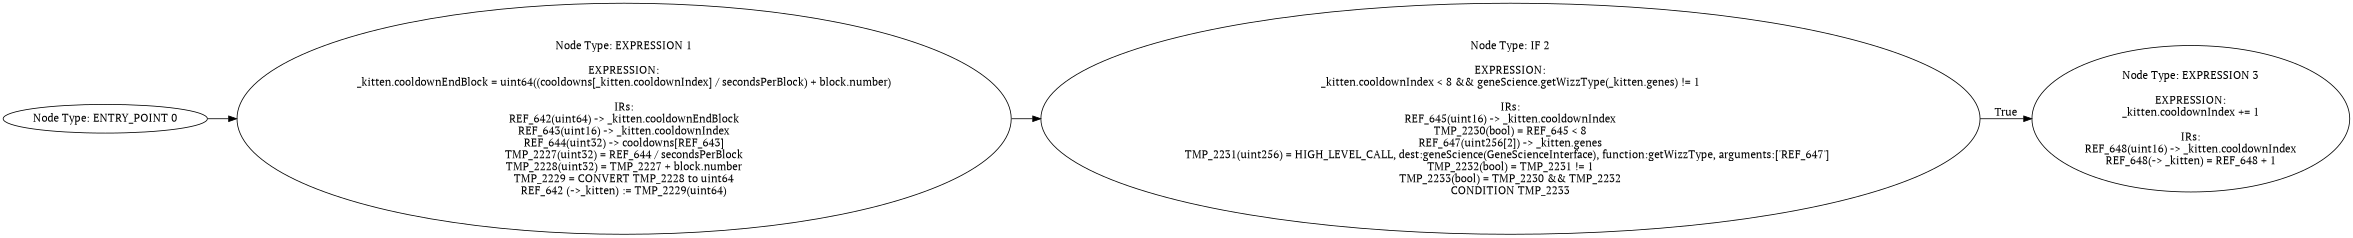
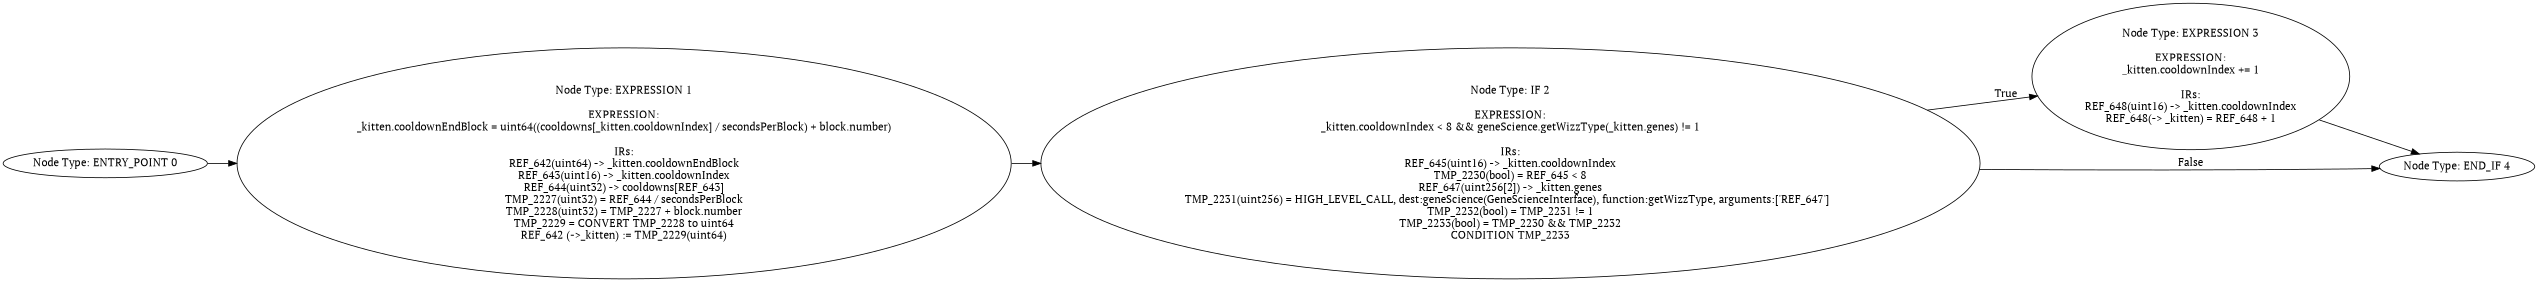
none -> (2457, 167)
